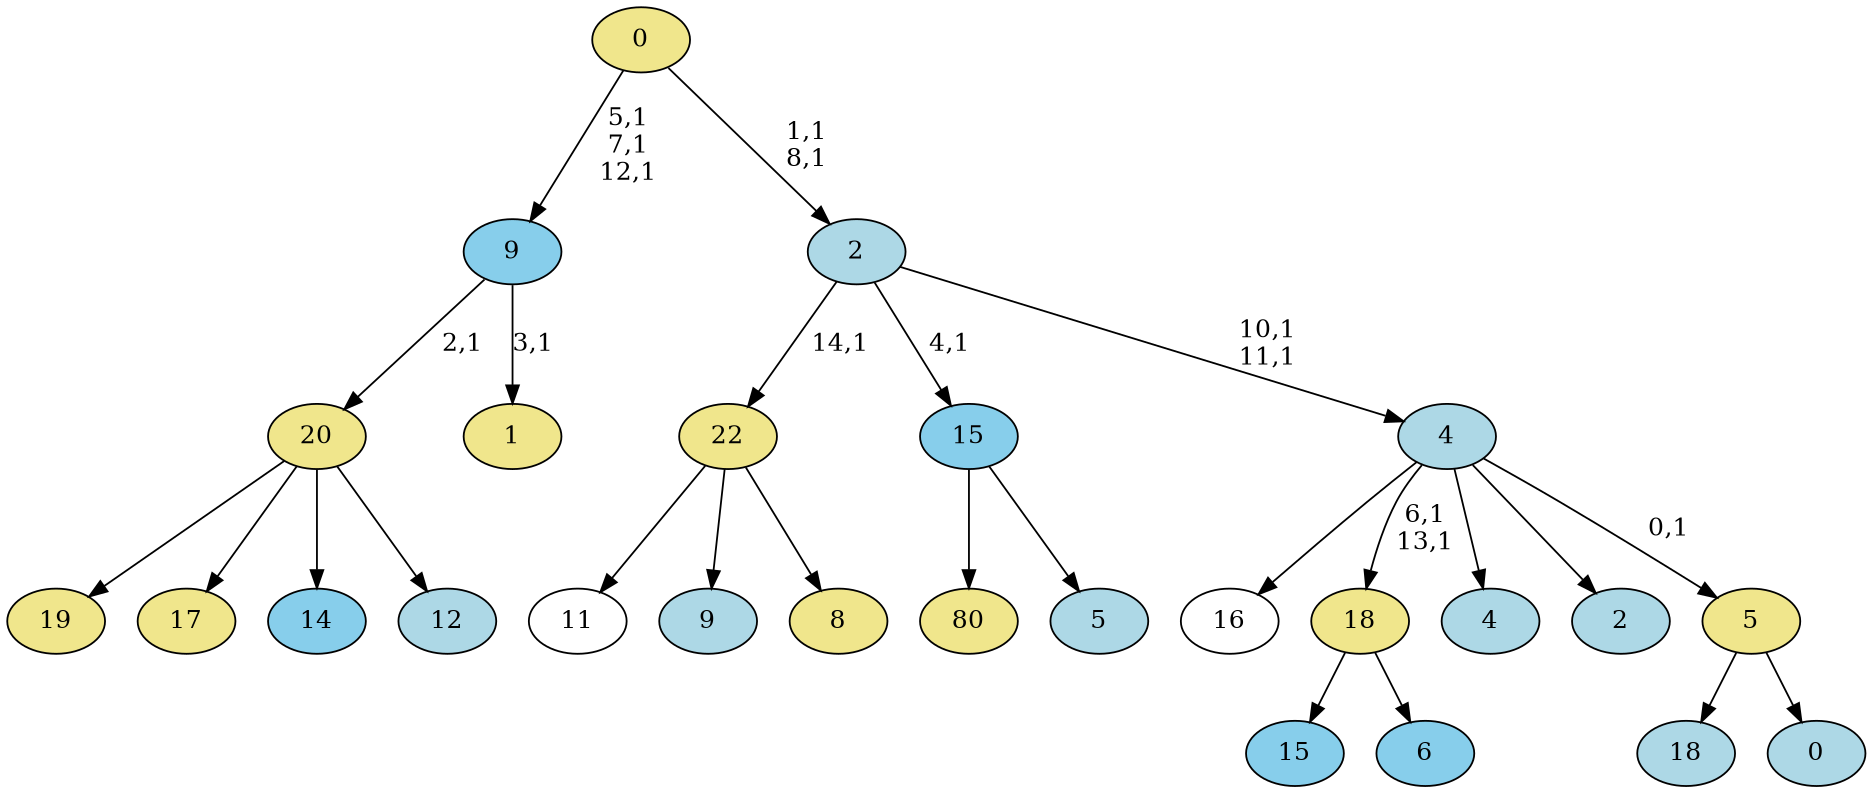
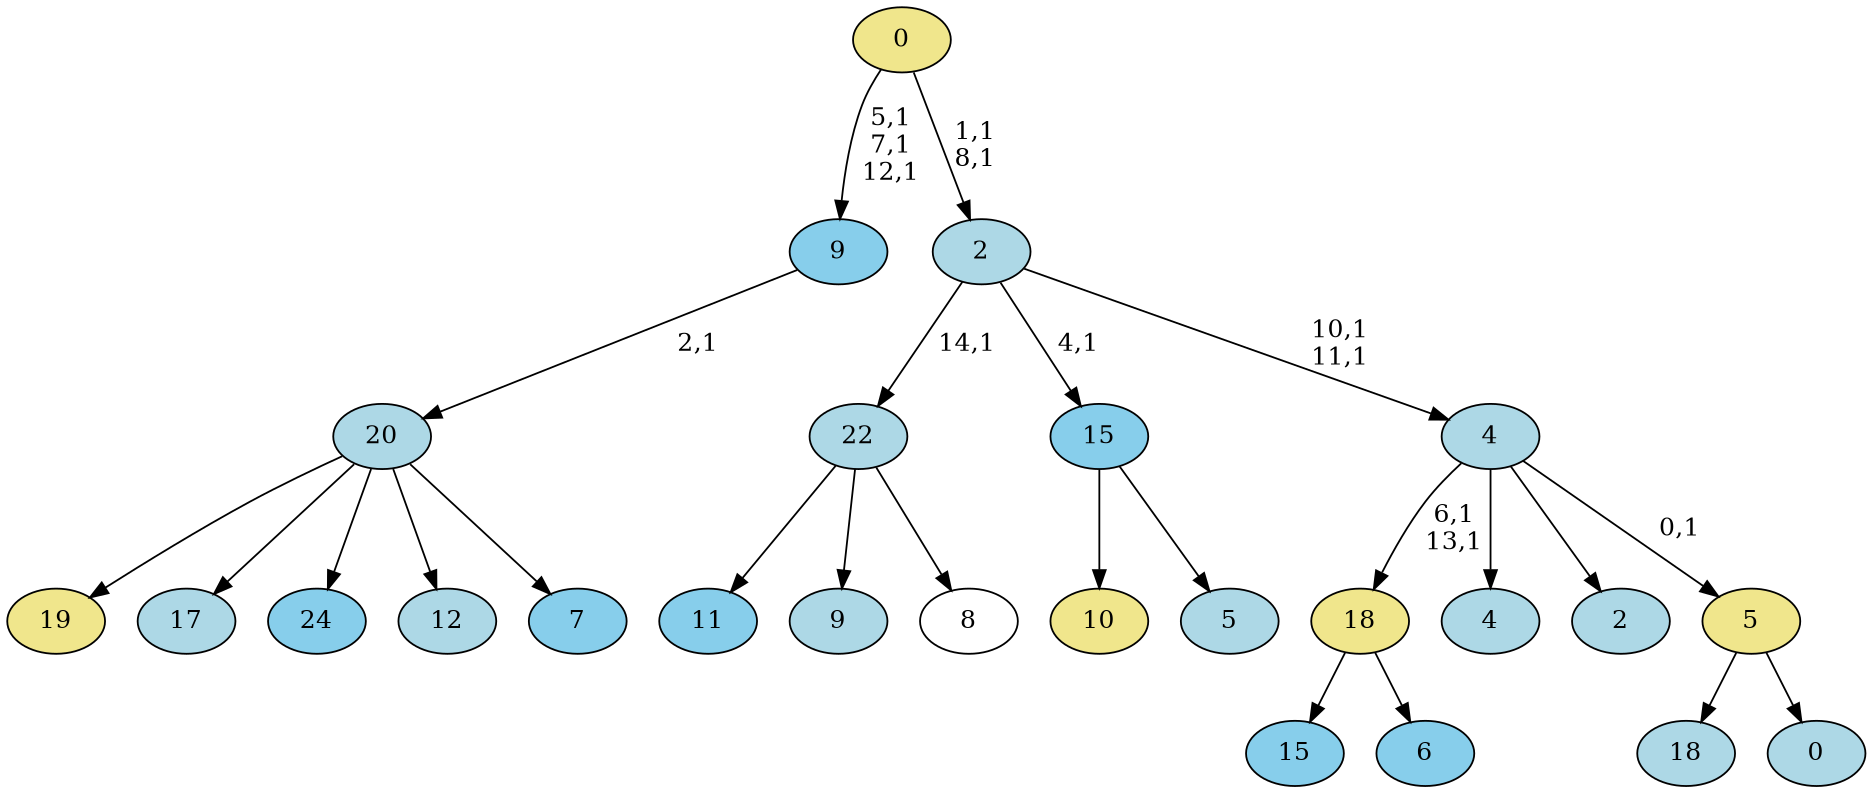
(317, 436) -> (382, 436)
(513, 436) -> none
(728, 436) -> (858, 436)
(187, 621) -> (187, 621)
(317, 621) -> (317, 621)
none -> (578, 621)
(578, 621) -> (708, 621)
(839, 621) -> (969, 621)
(969, 621) -> (1099, 621)
(1230, 621) -> none
